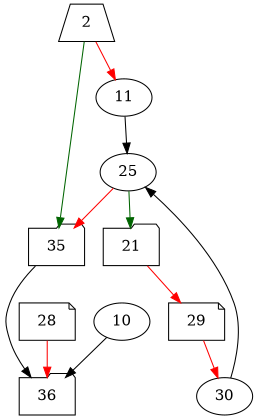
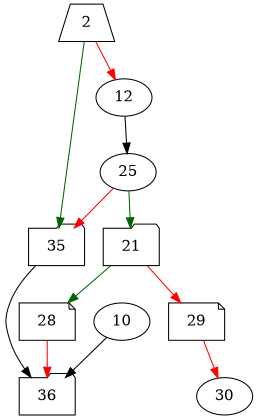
(124, 98) -> (124, 98)
(221, 276) -> none
none -> (93, 281)
